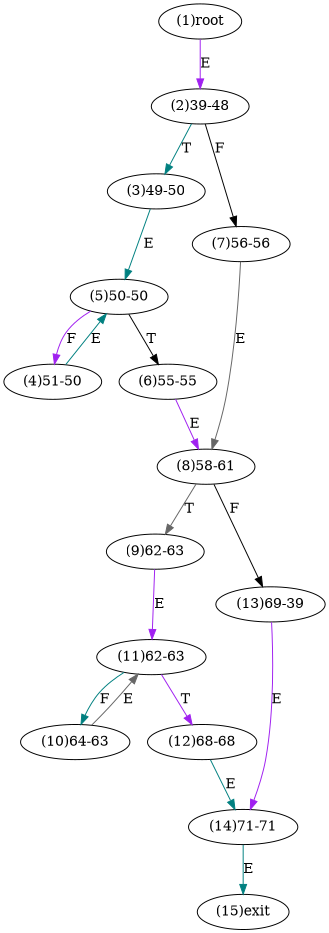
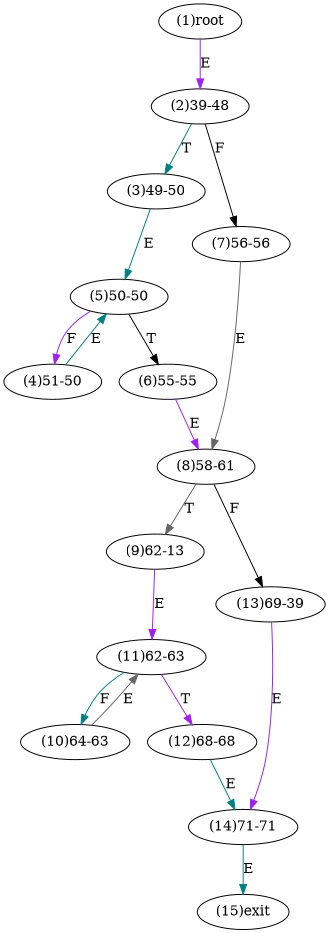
(155, 552) -> (155, 552)
